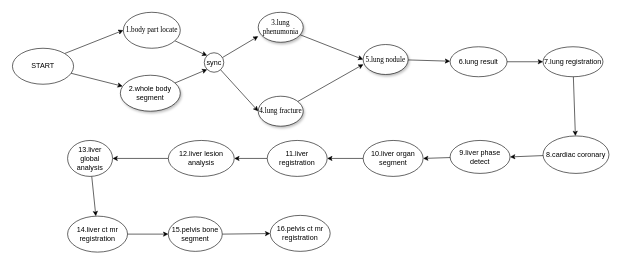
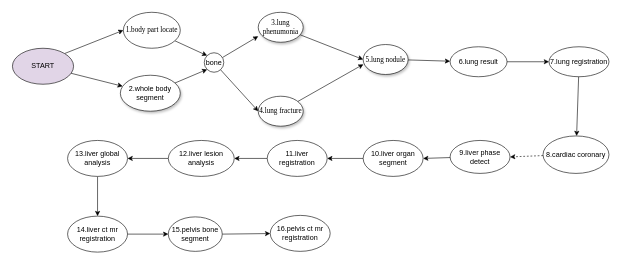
(573, 62) -> (579, 62)
(214, 63) -> (214, 63)
(43, 66) -> (43, 66)
(528, 156) -> (528, 156)
(90, 159) -> (98, 159)
